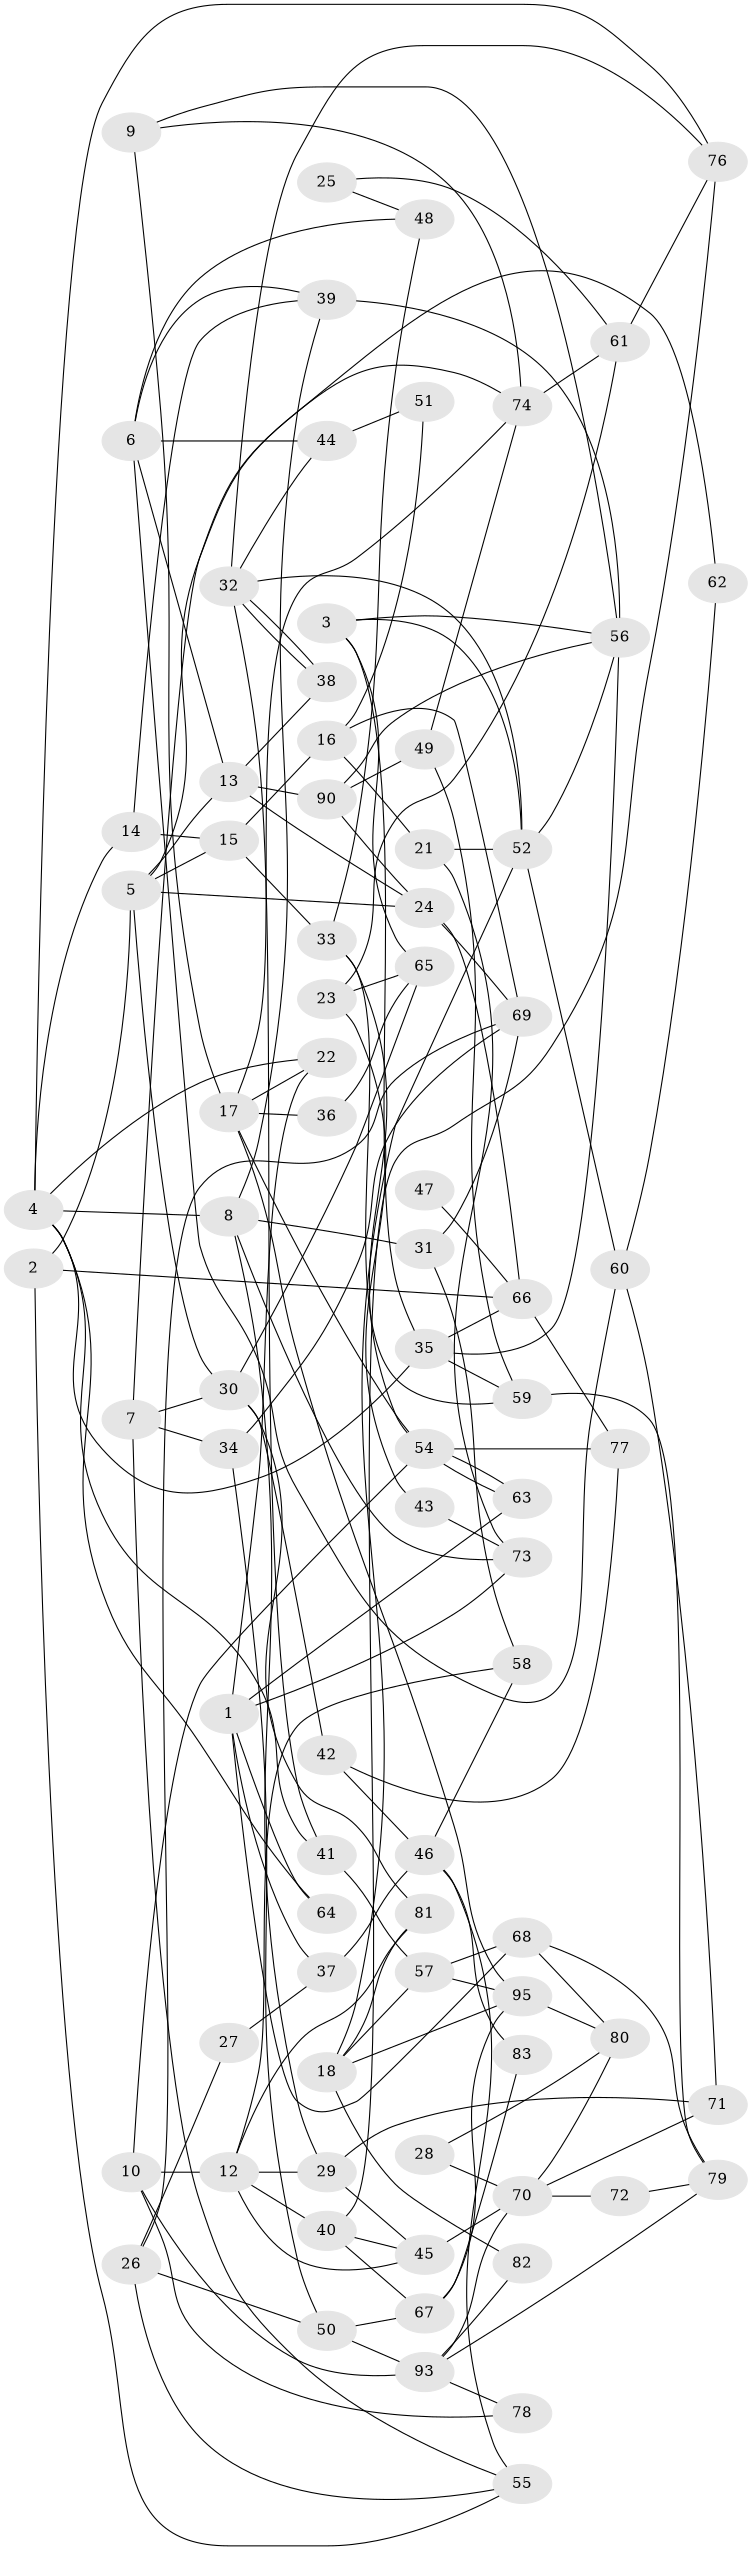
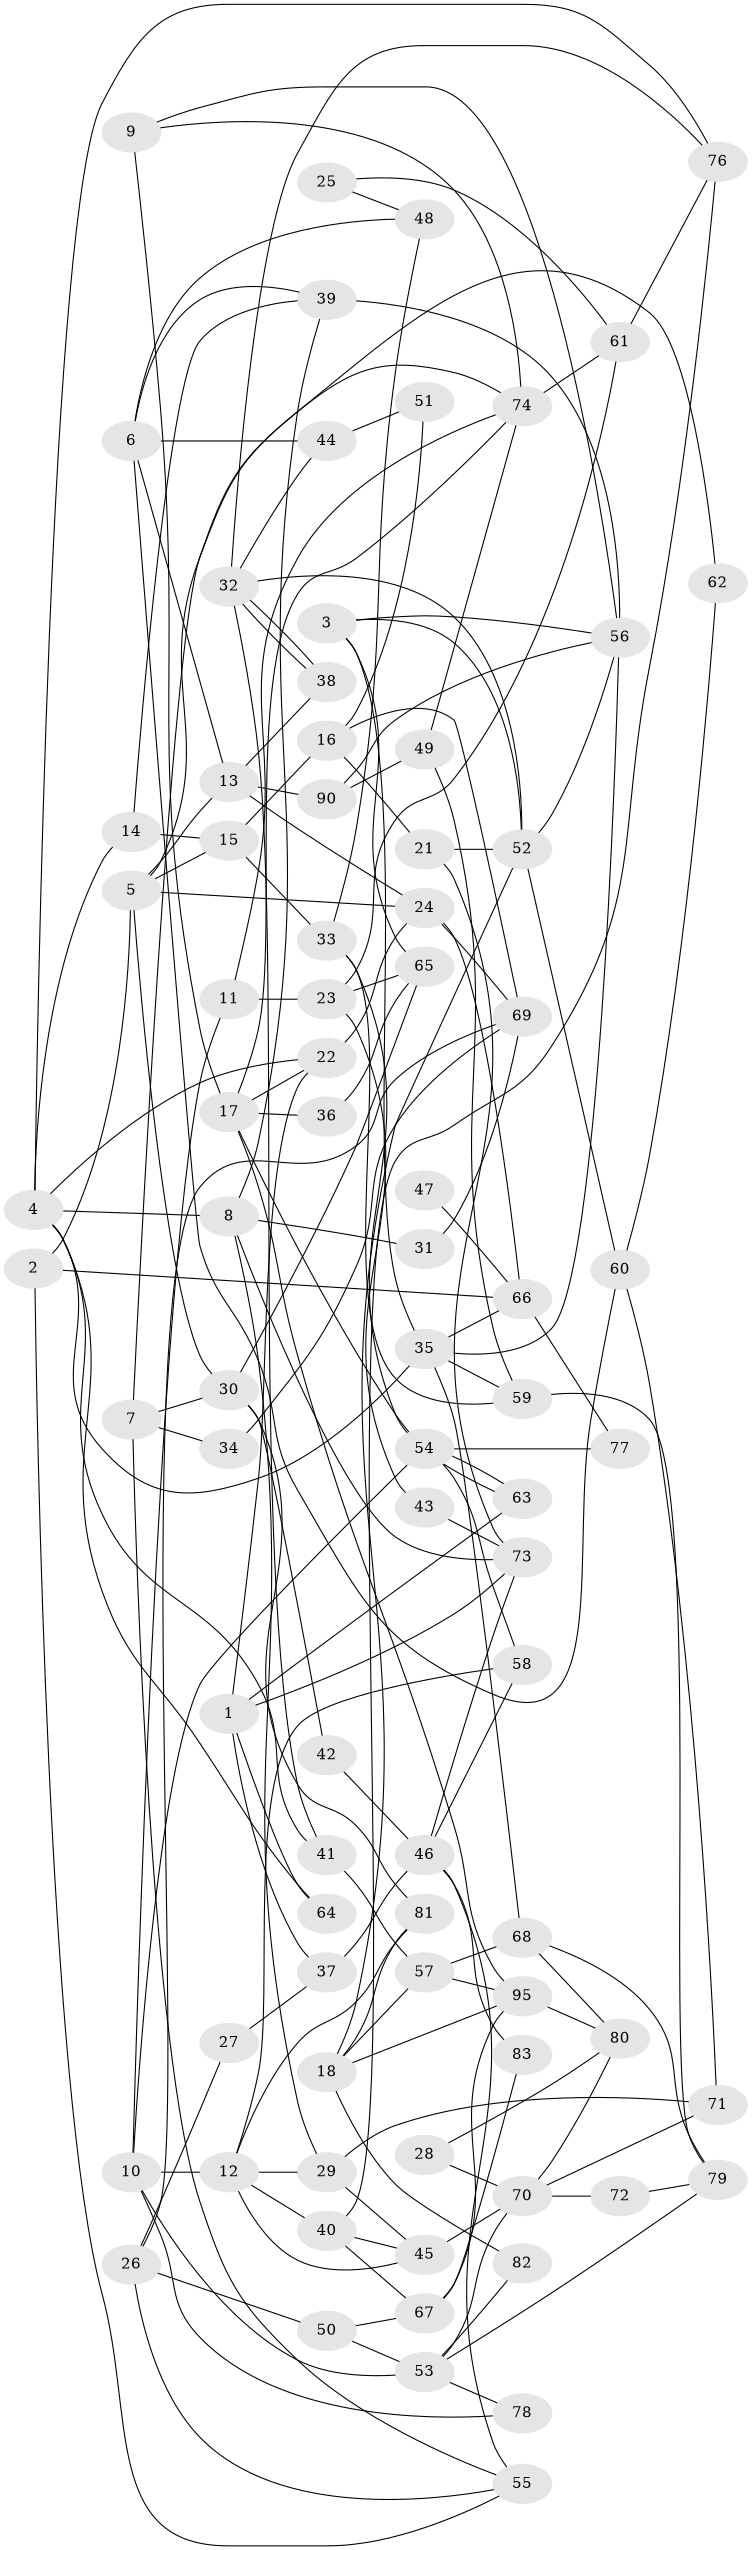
(366, 845) -> (373, 993)
none -> (229, 999)
(473, 1437) -> (483, 1553)
none -> (471, 1705)
(579, 1732) -> none
(279, 2054) -> (484, 1627)
(268, 2063) -> none
(425, 2372) -> (425, 2372)
